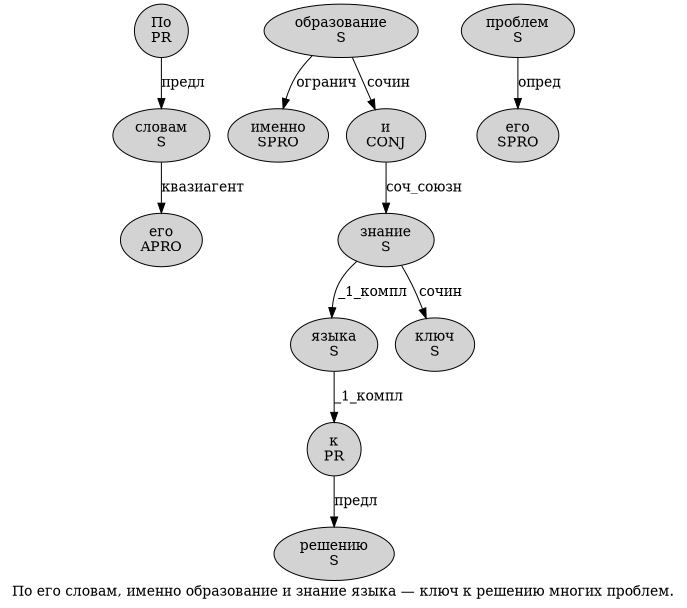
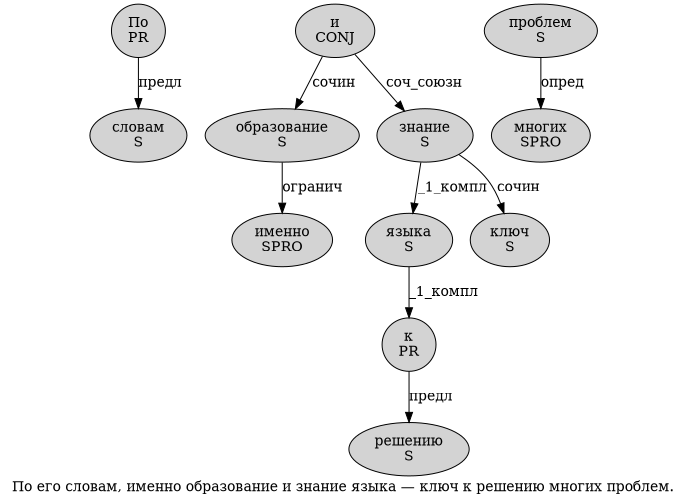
(362, 79) -> (311, 78)
(518, 135) -> (541, 135)
(161, 240) -> none
